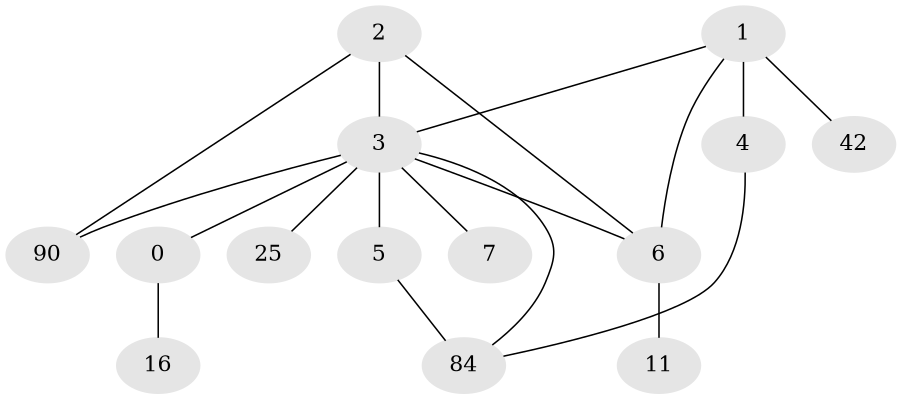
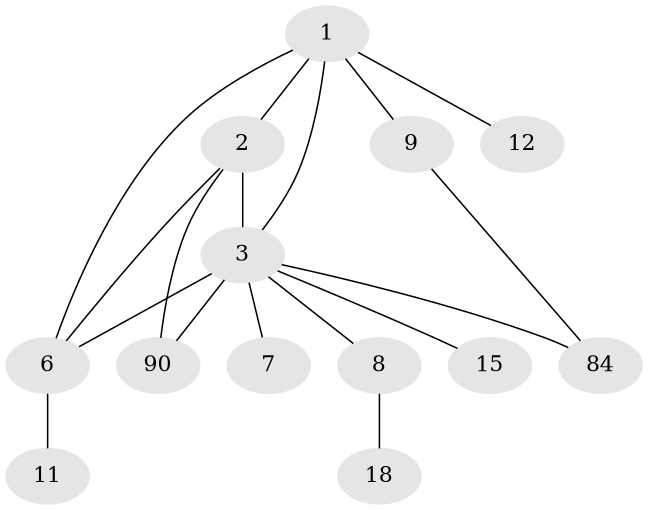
none -> (285, 89)
(743, 144) -> (412, 144)
(854, 144) -> (522, 144)
(158, 255) -> (379, 366)
(269, 255) -> (490, 366)
(379, 255) -> none
(158, 366) -> (379, 476)
